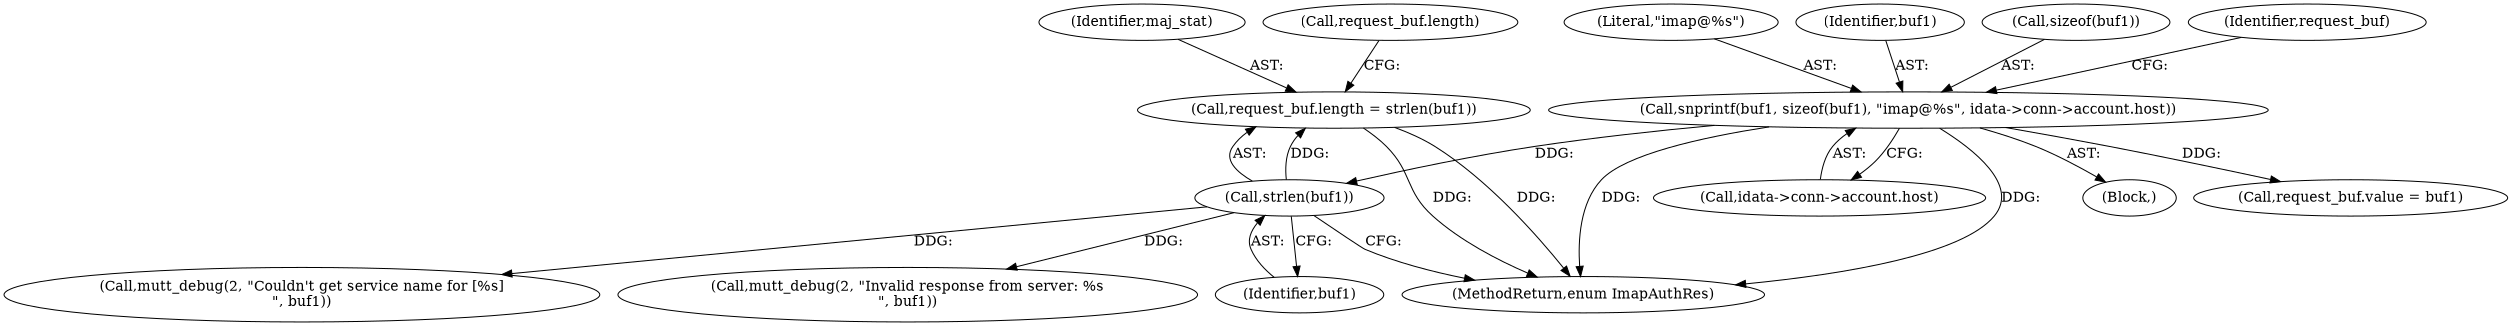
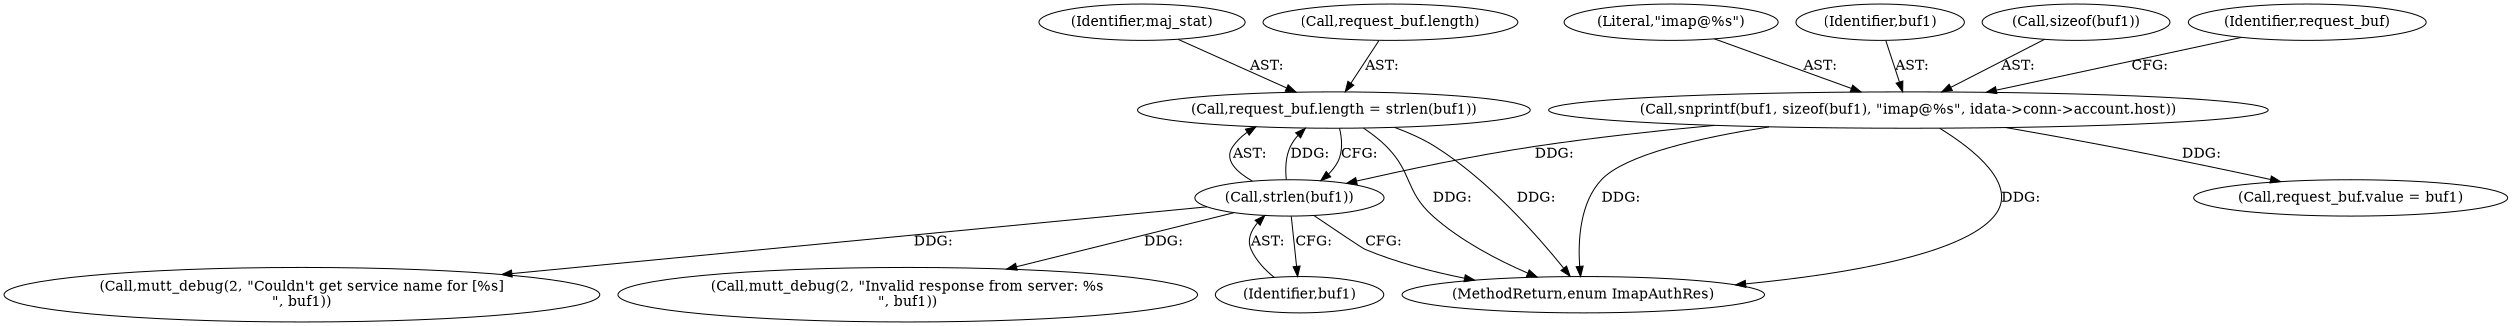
(1384, 66) -> (1384, 66)
none -> (1341, 153)
(1820, 198) -> none
(2130, 198) -> none
